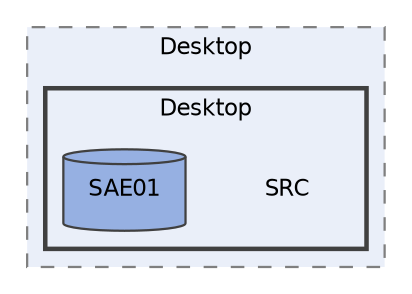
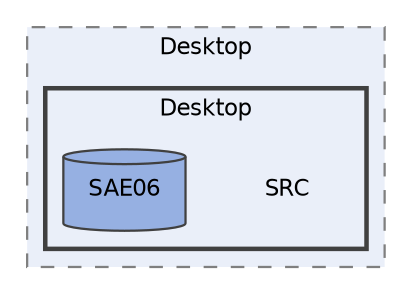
(124, 190) -> (124, 190)
